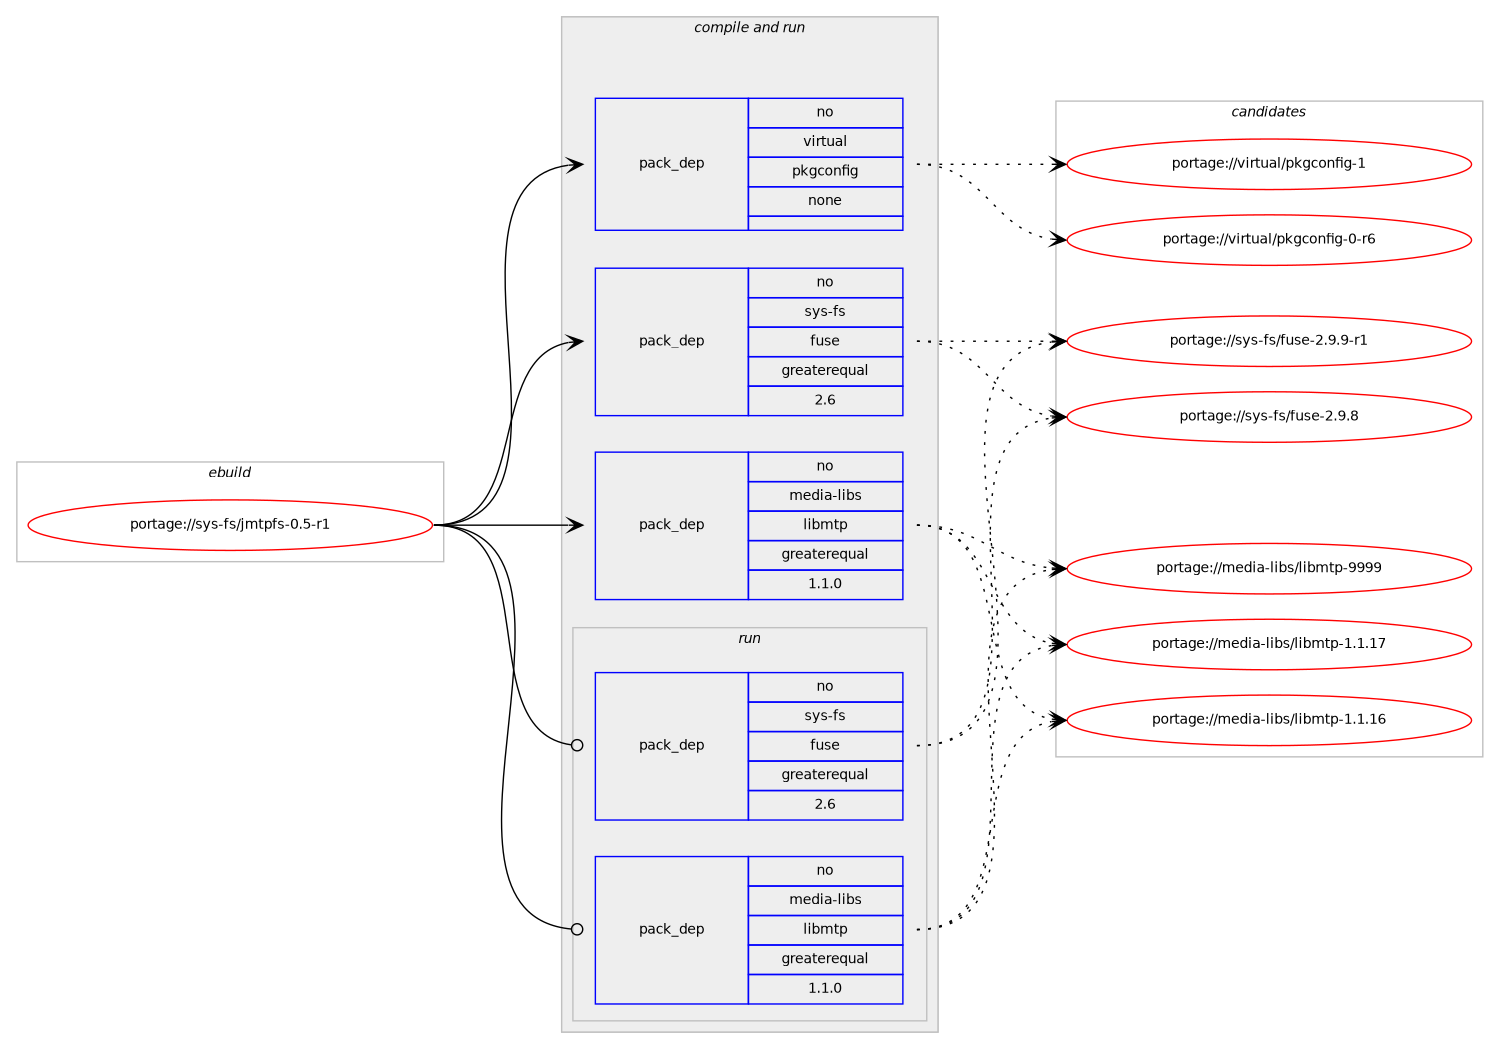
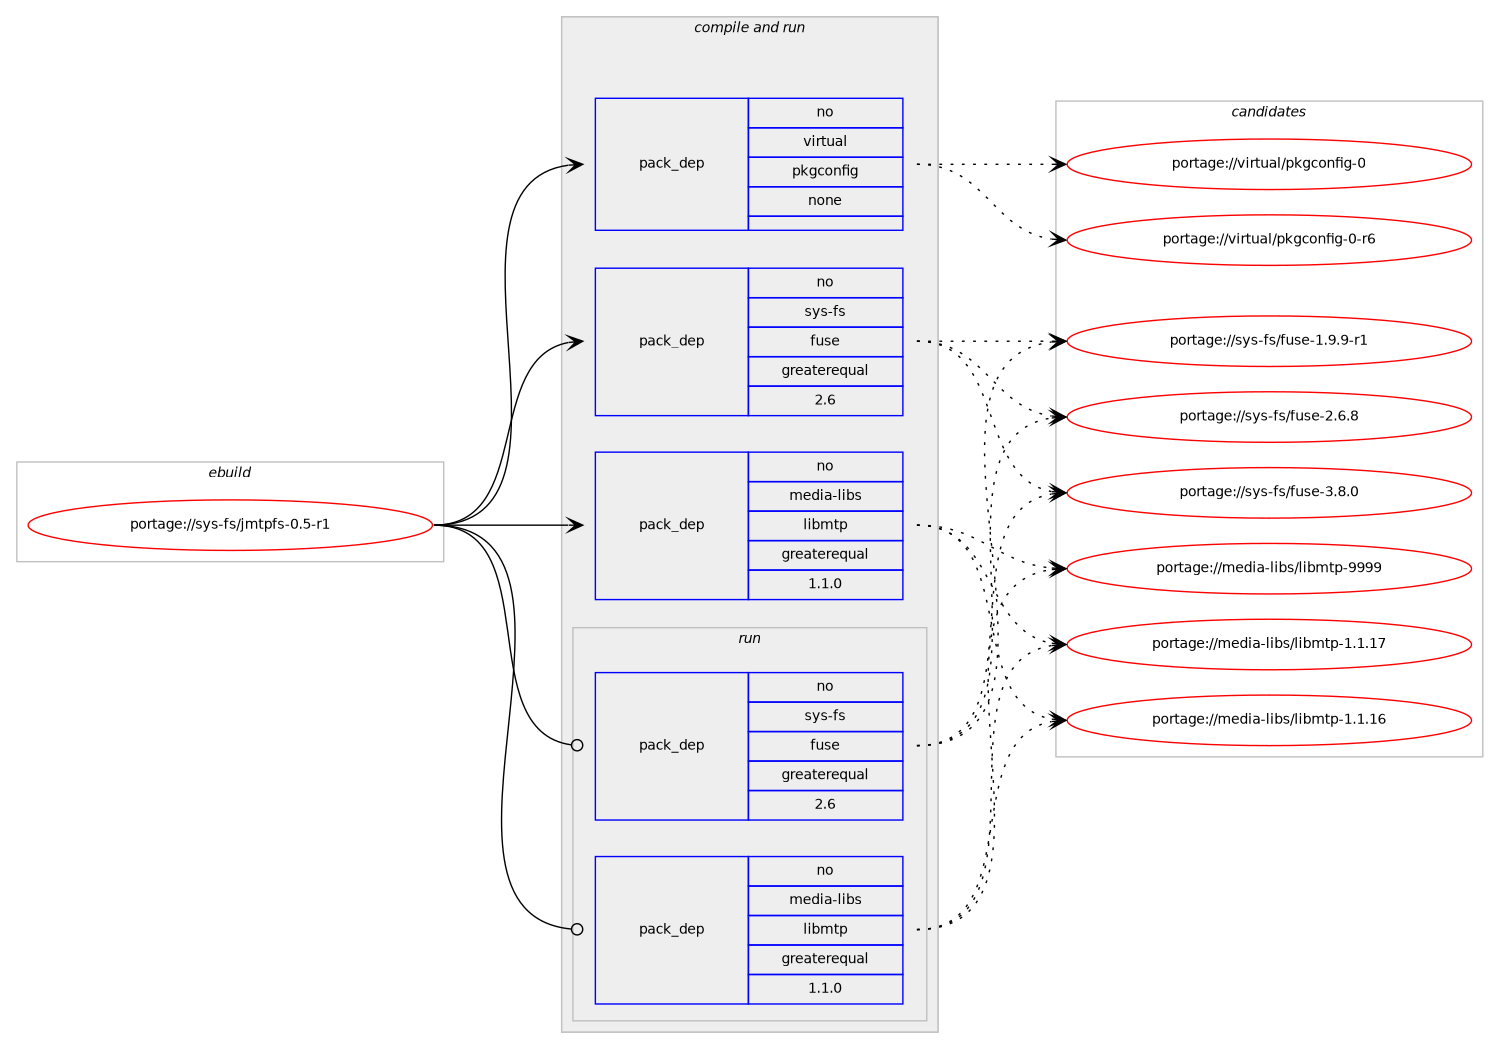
(1269, 164) -> (1269, 164)
(1269, 341) -> (1269, 341)
(1269, 417) -> (1269, 417)
none -> (1269, 493)
